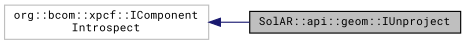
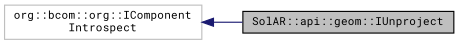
(107, 22) -> (103, 22)
